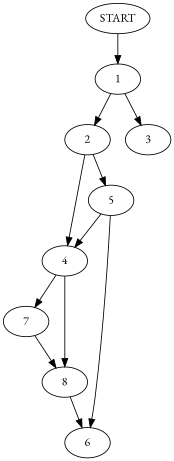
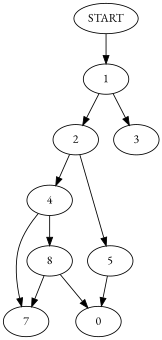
(91, 227) -> none
(43, 348) -> (39, 287)
(88, 443) -> (98, 322)
